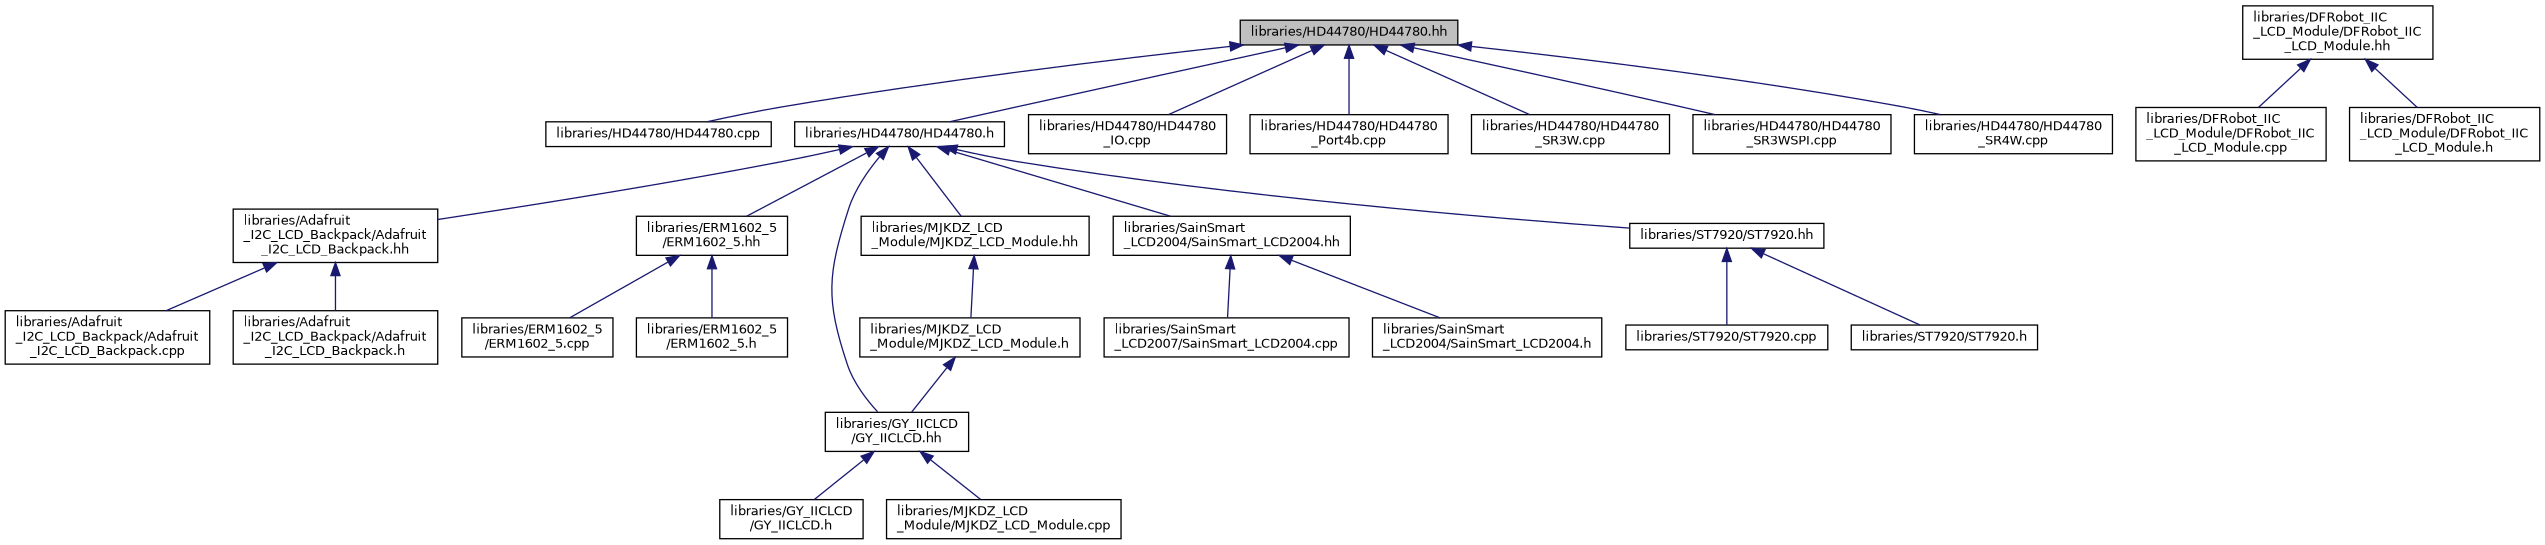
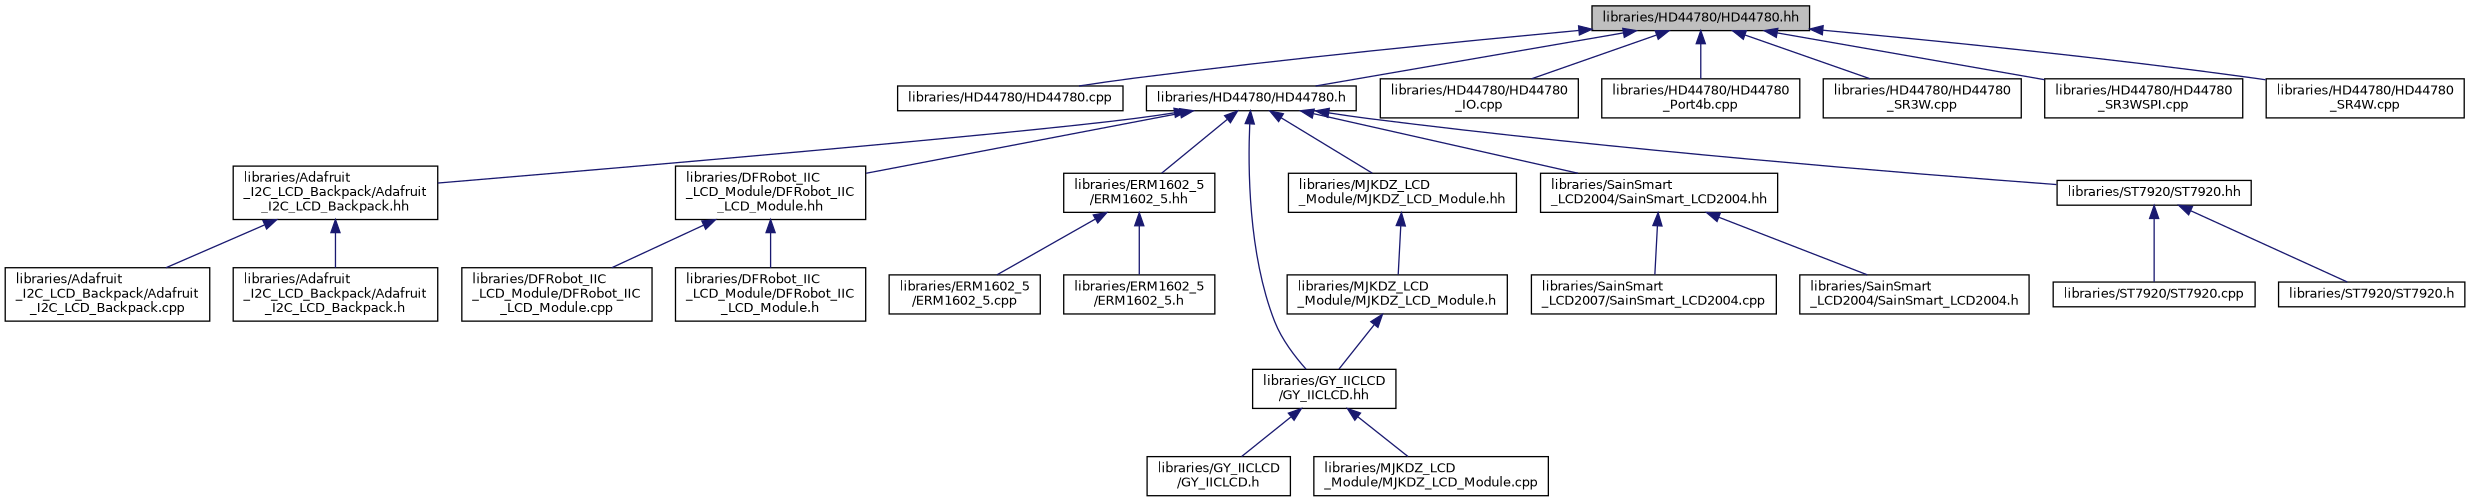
none -> (1023, 143)
